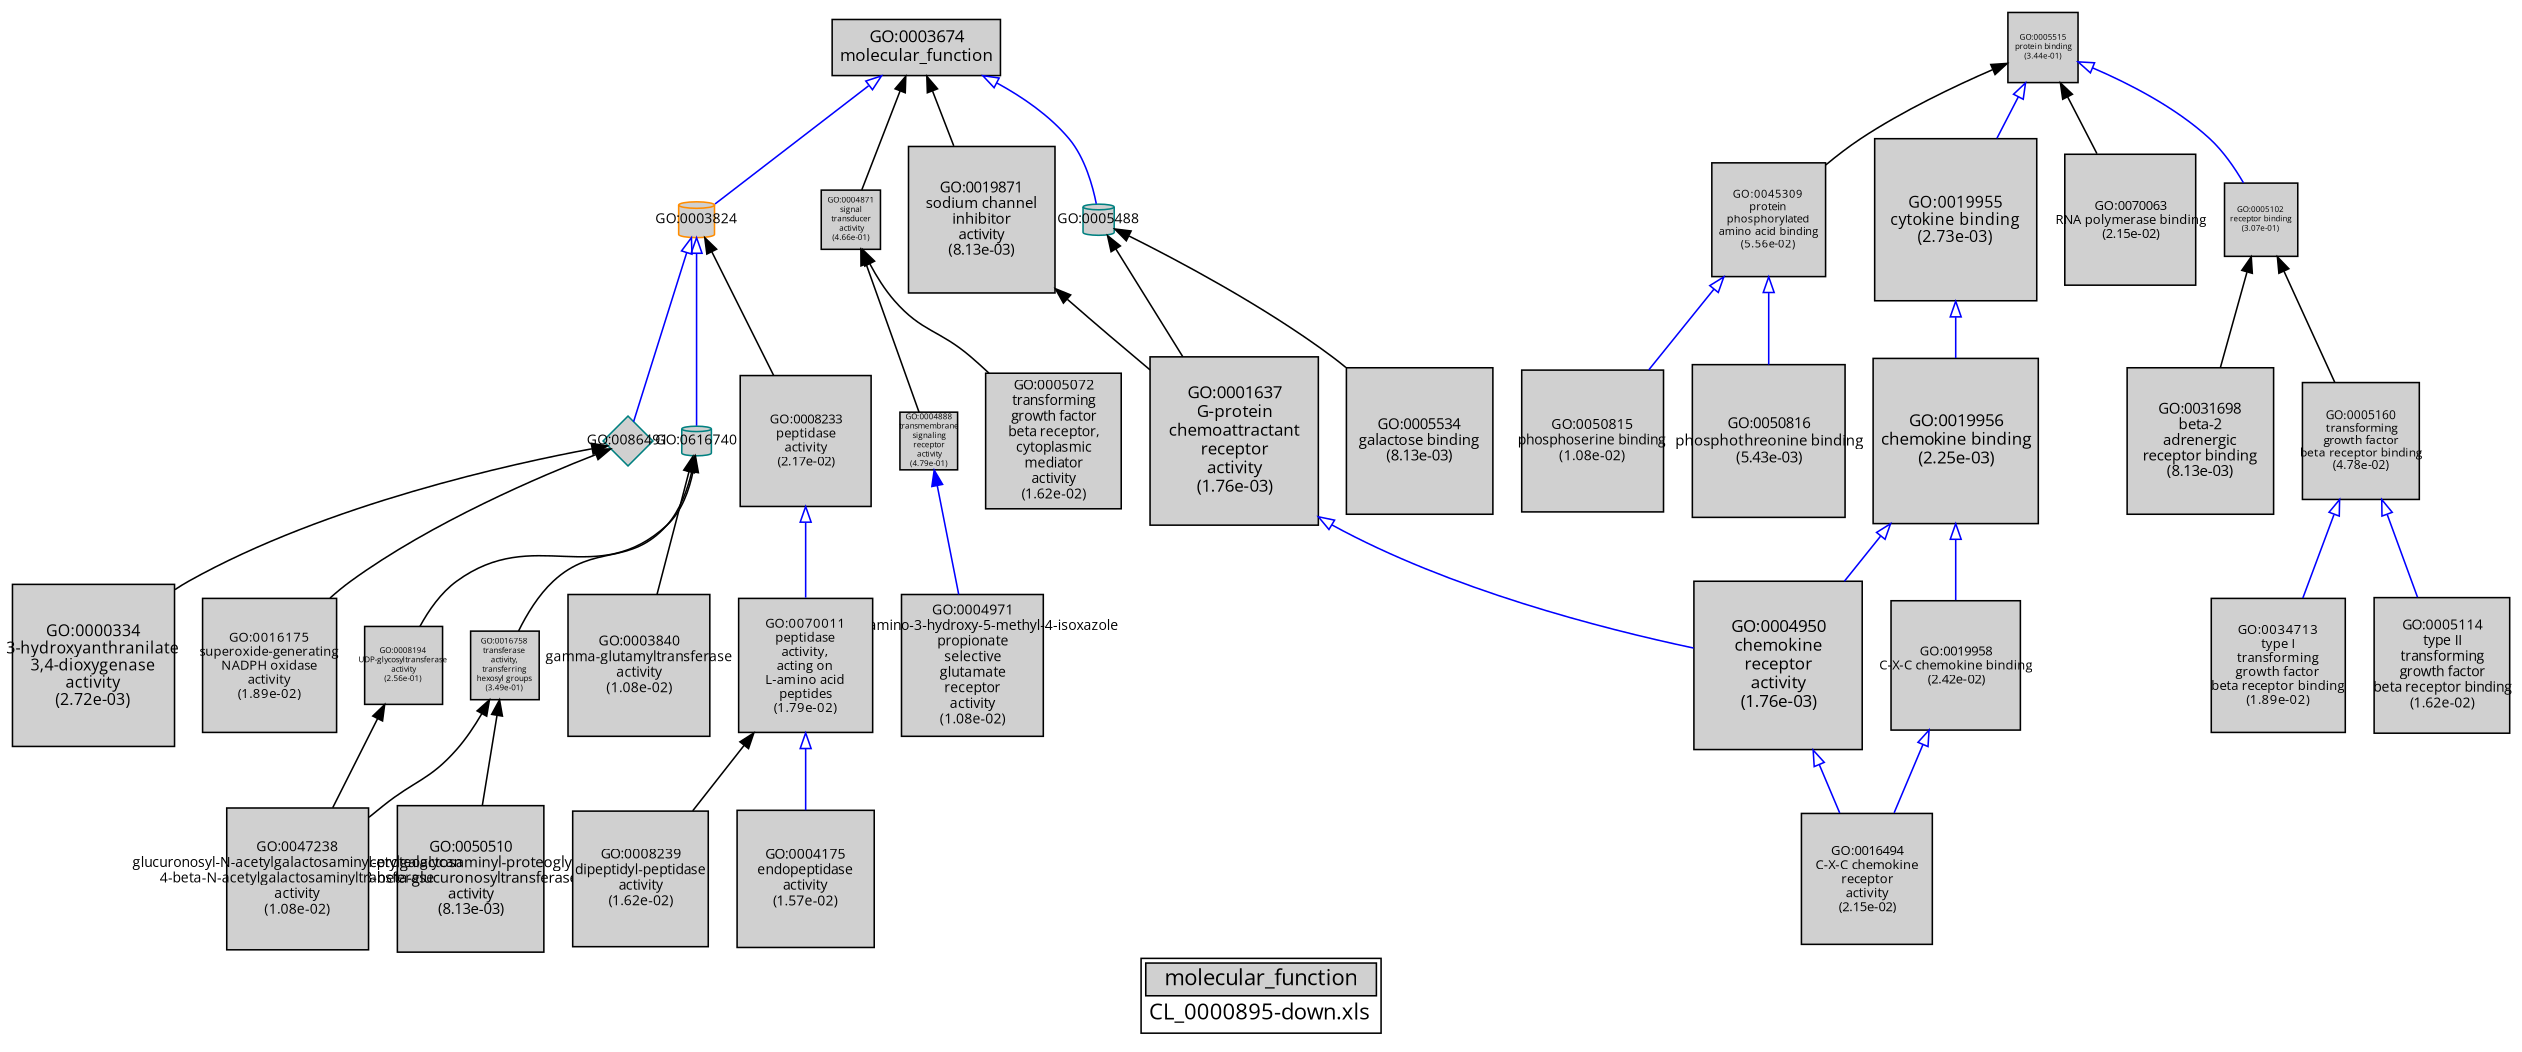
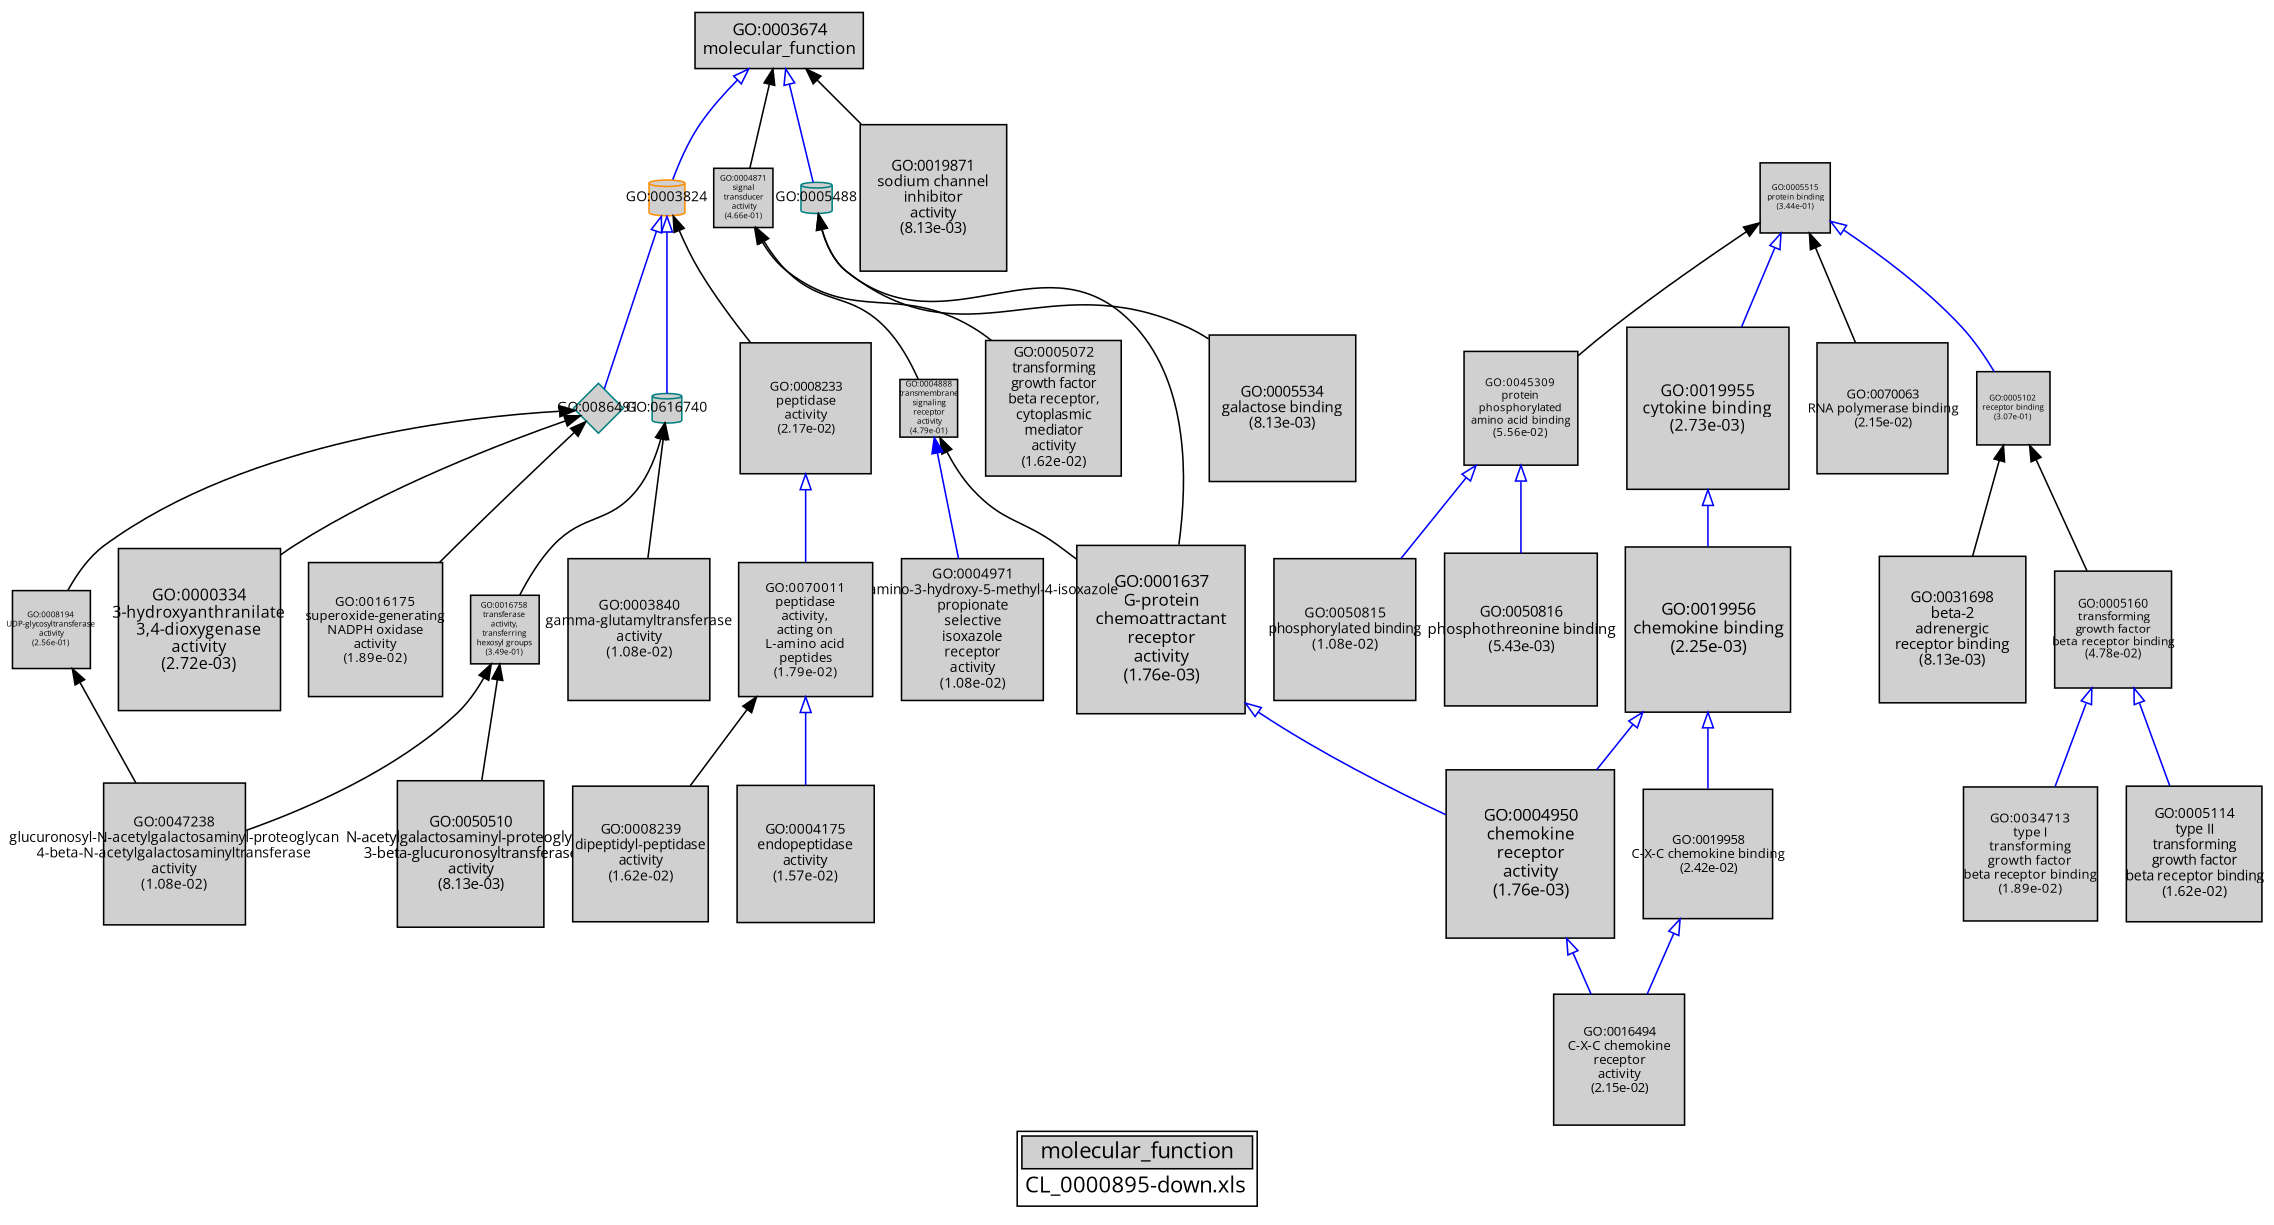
(1108, 335) -> (1004, 515)
(1593, 440) -> (1346, 629)
(564, 556) -> (294, 456)
(973, 673) -> (973, 637)
